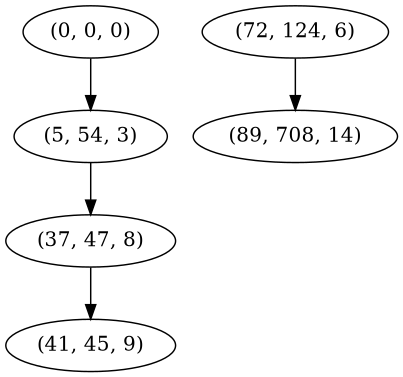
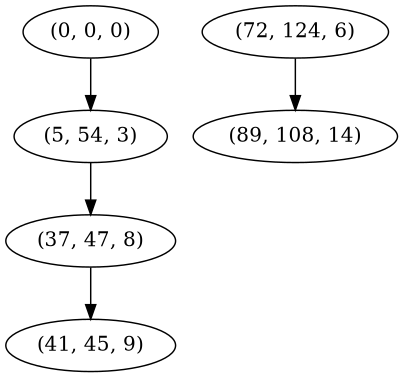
(295, 136) -> (295, 136)
